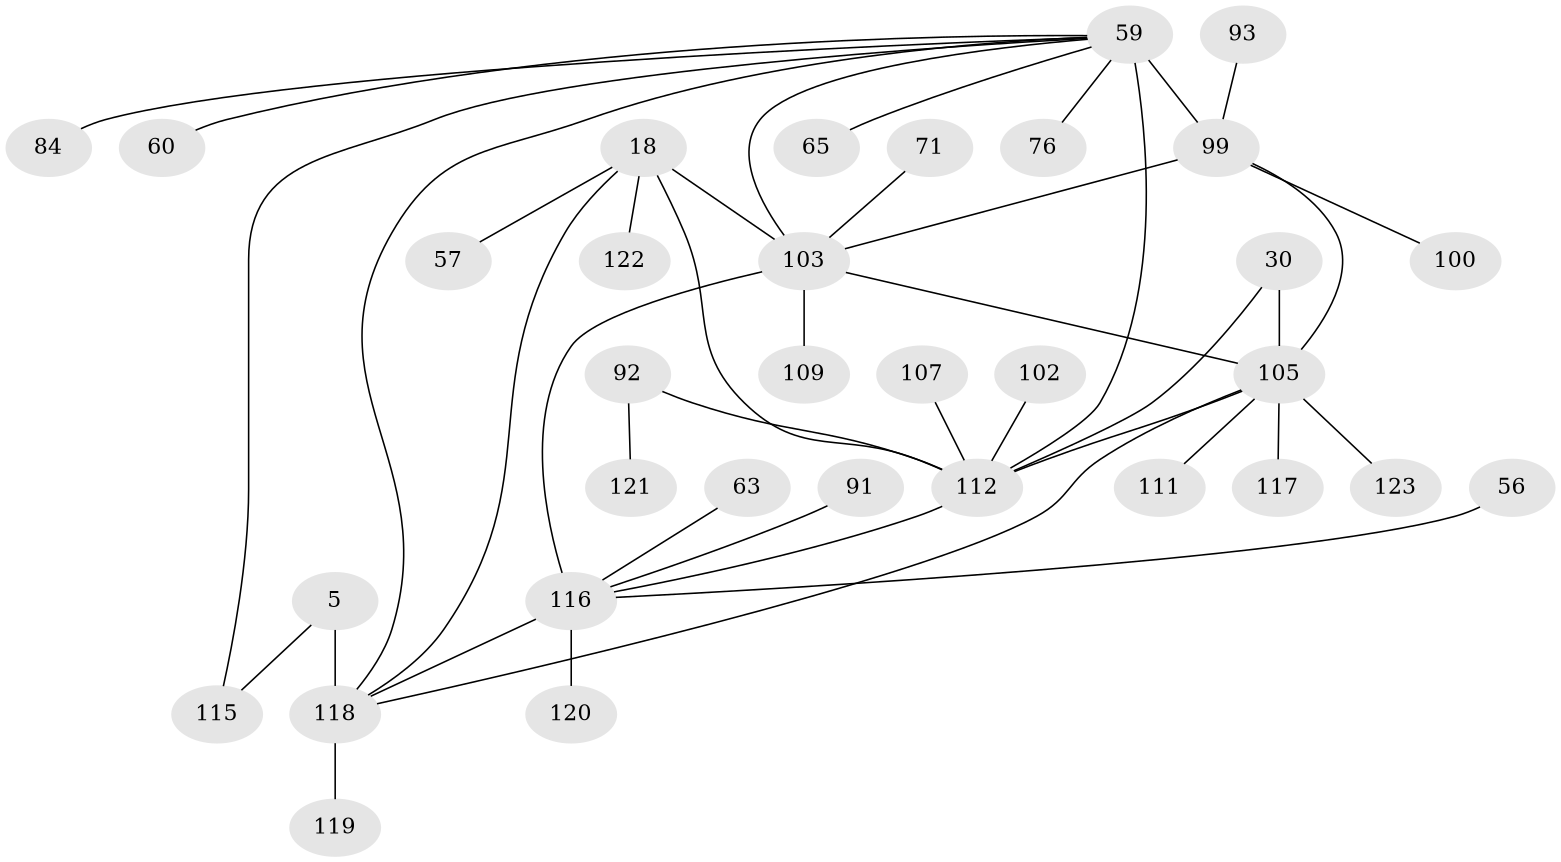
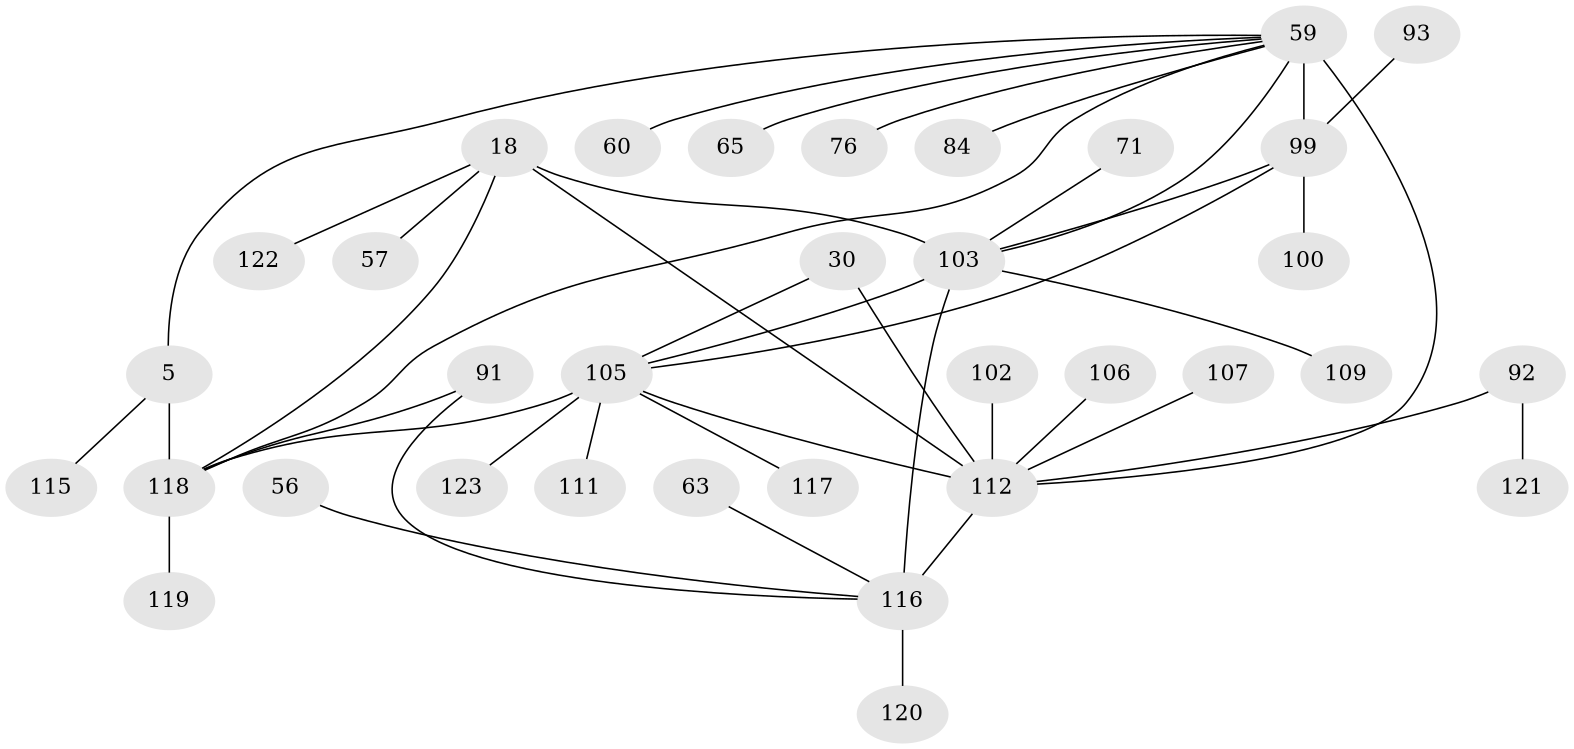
(424, 123) -> (653, 77)
none -> (1110, 375)
(453, 658) -> (356, 424)
